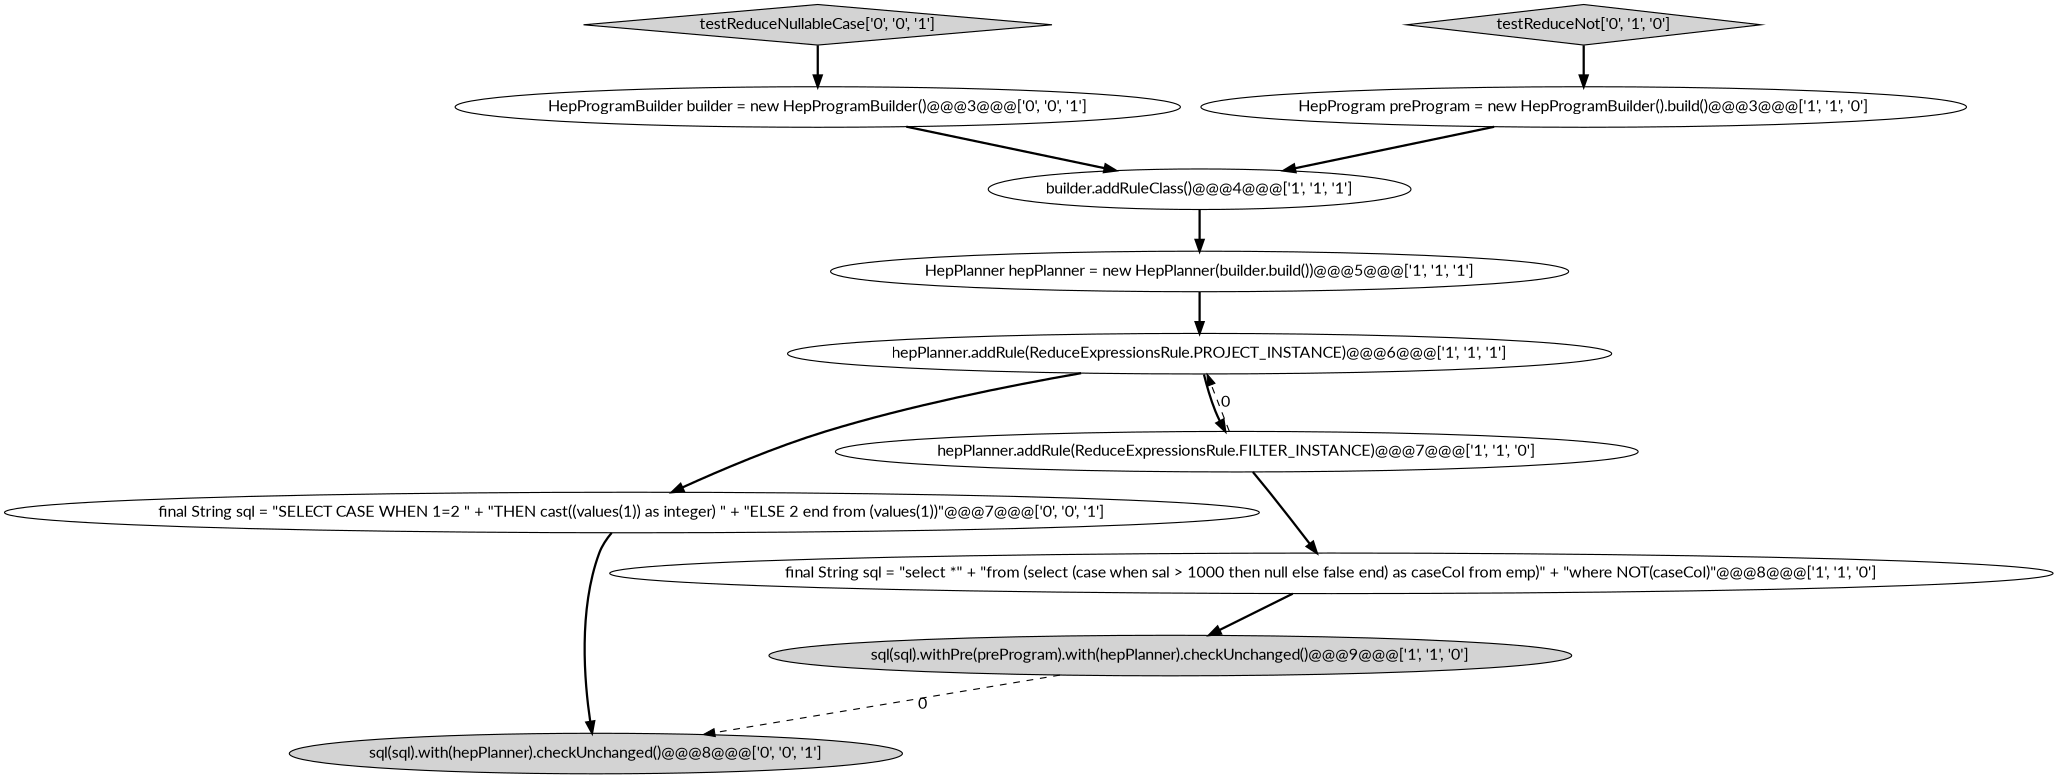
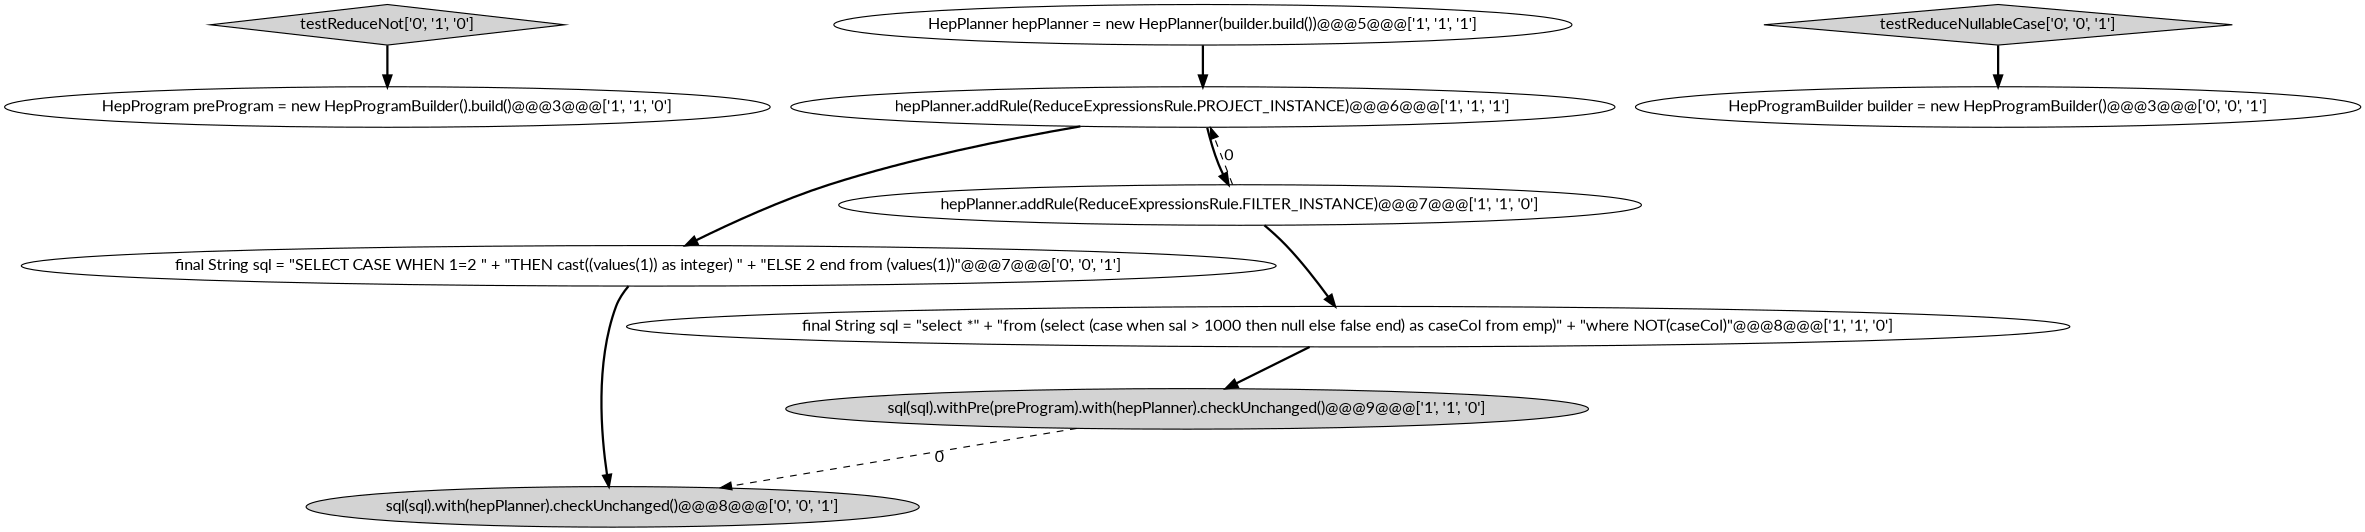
(1200, 189) -> none
